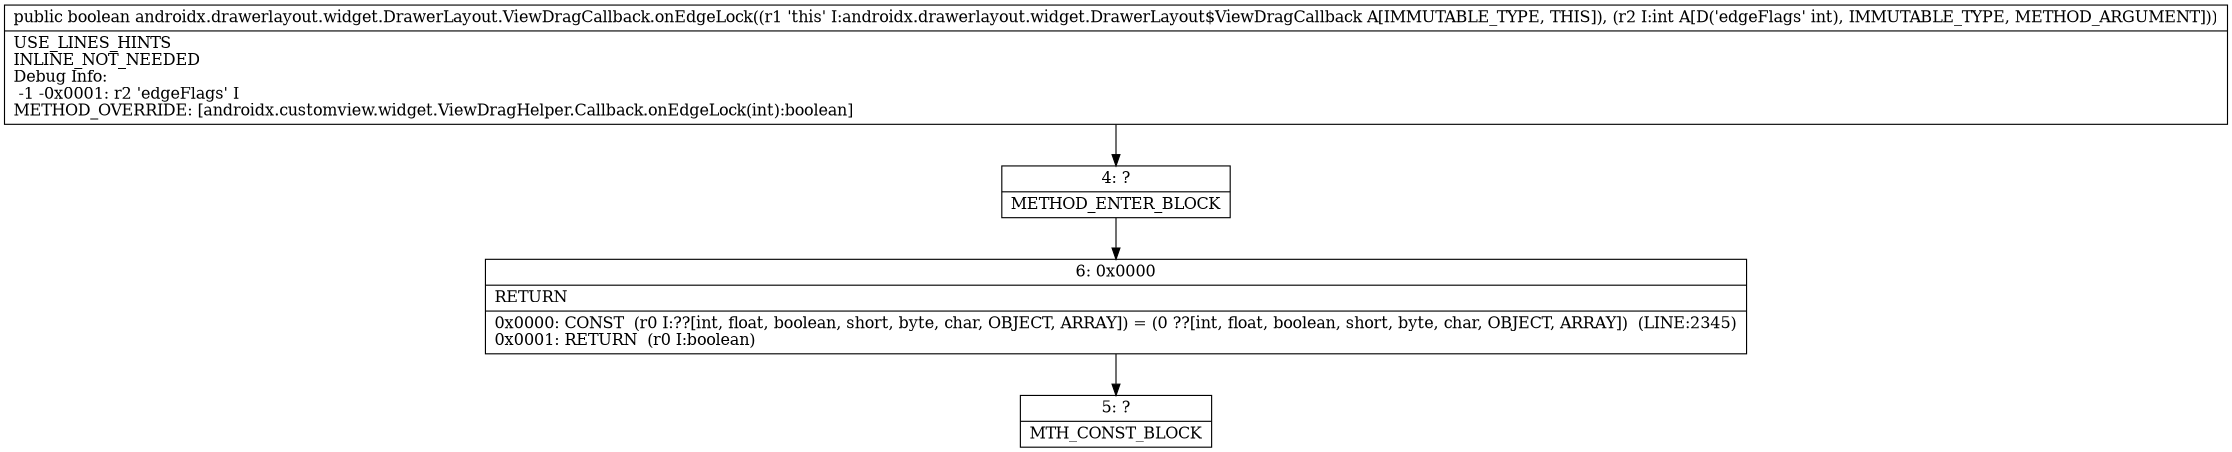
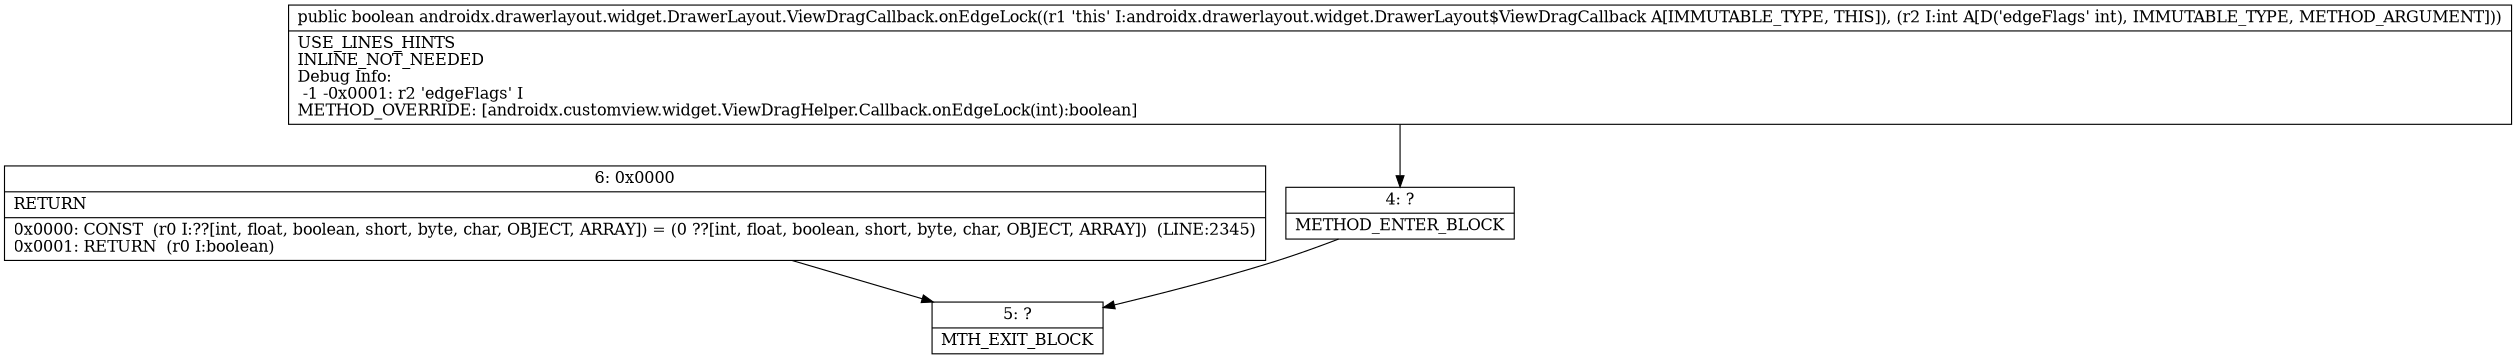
(1116, 233) -> (1228, 275)
(1116, 434) -> (1018, 340)
